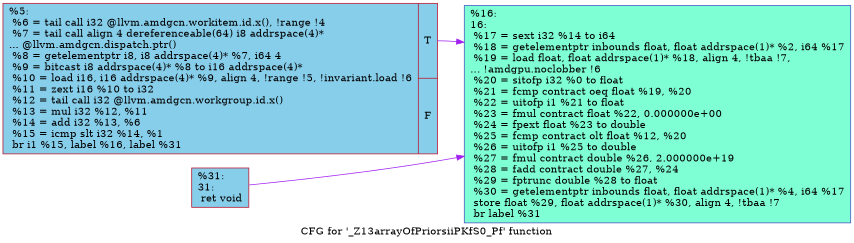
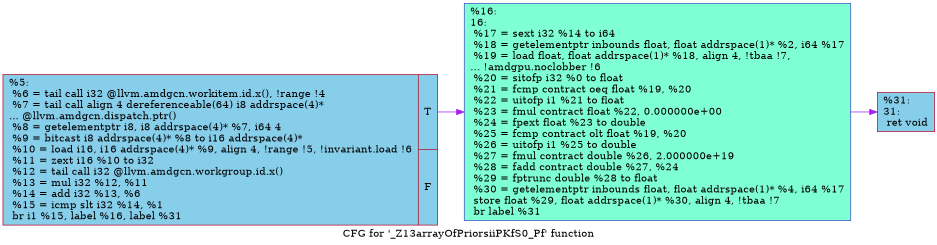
(578, 136) -> (578, 134)
(353, 173) -> (860, 112)
